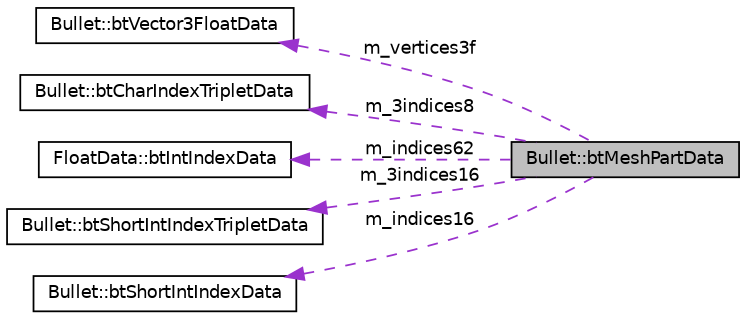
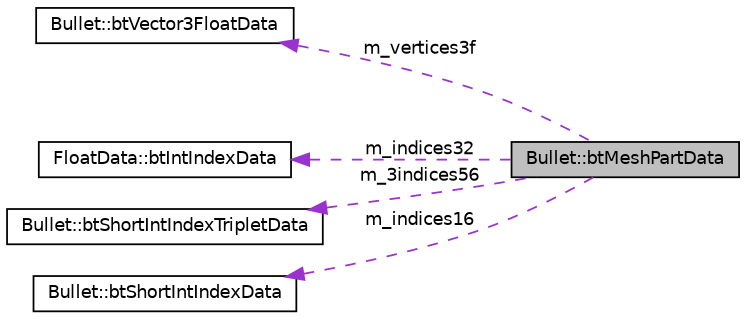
(165, 93) -> none
(417, 150) -> (417, 150)
(417, 176) -> (417, 176)
